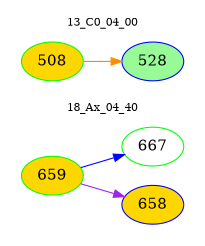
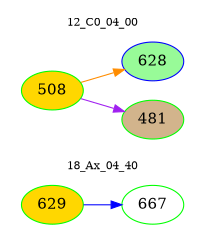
(103, 23) -> (103, 23)
(153, 61) -> (153, 61)
none -> (153, 120)
(52, 176) -> (52, 205)
(153, 205) -> none
